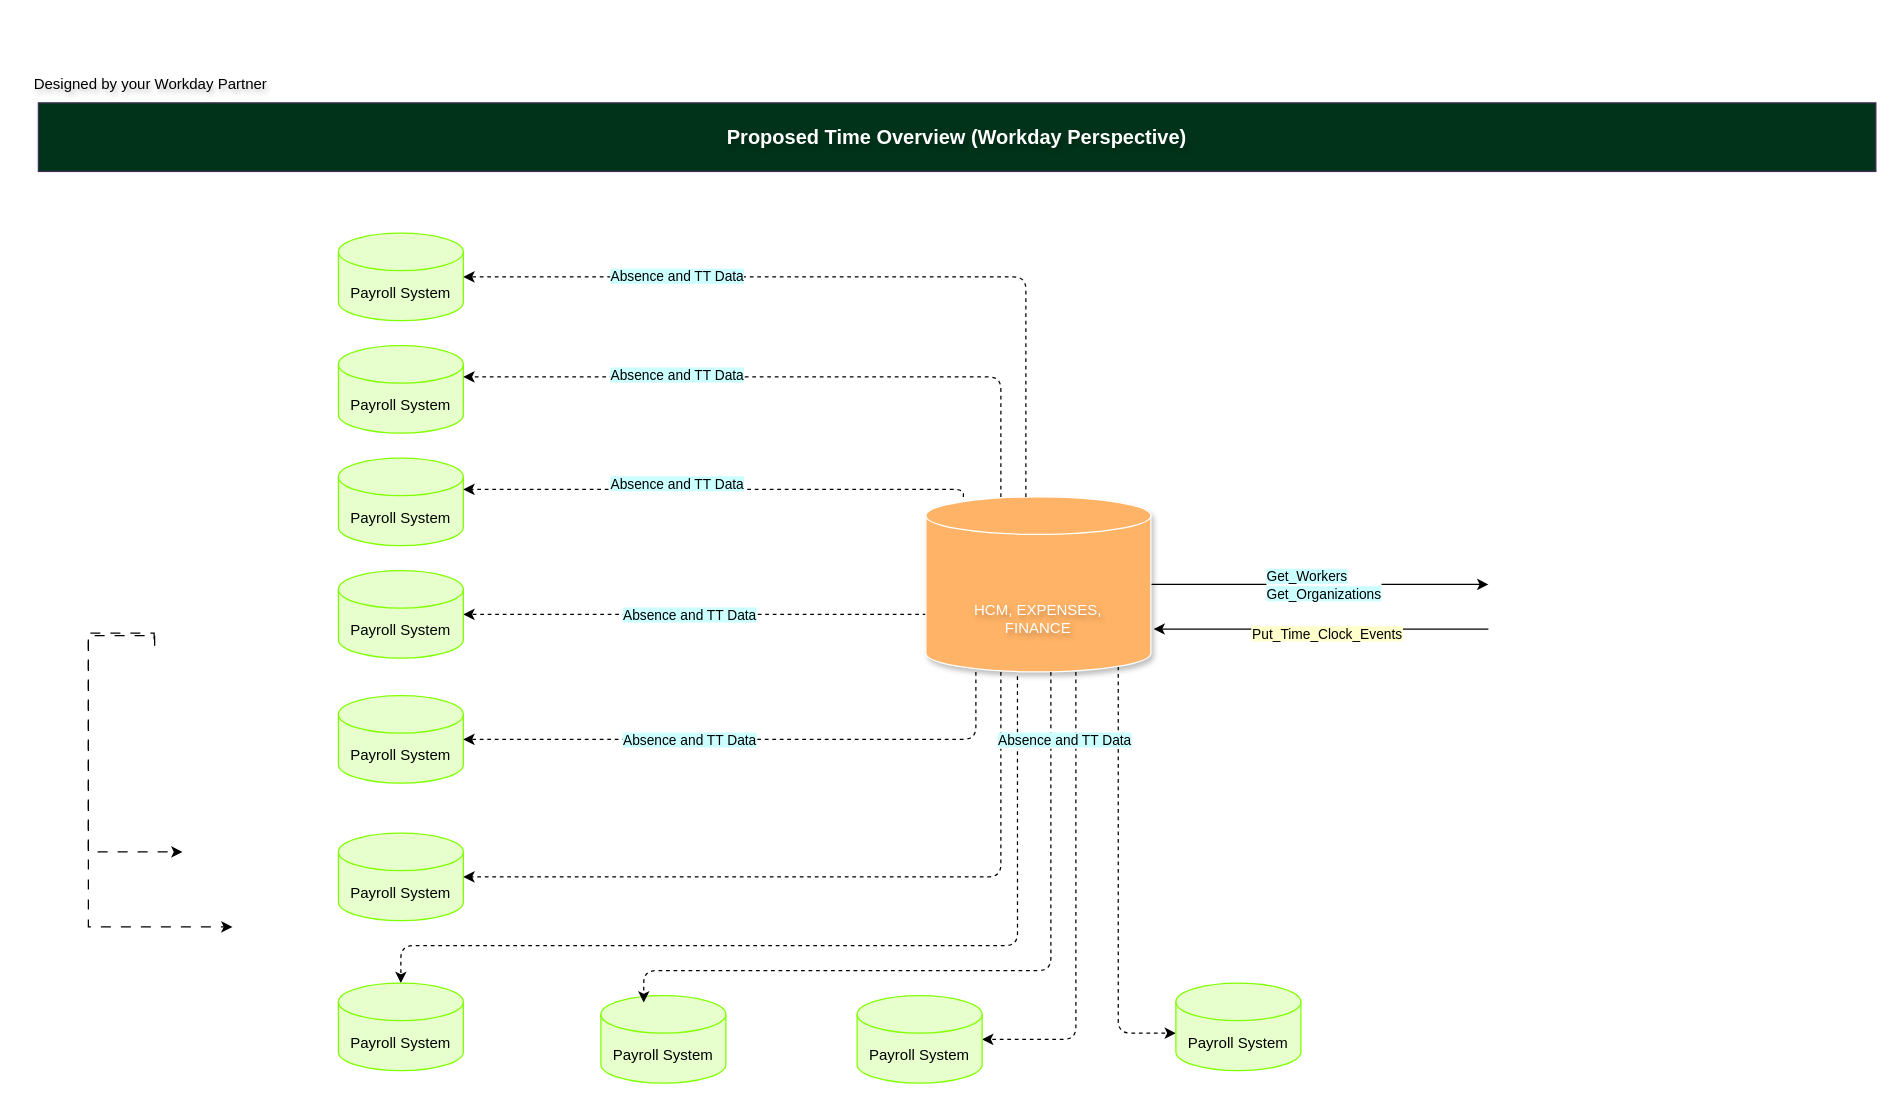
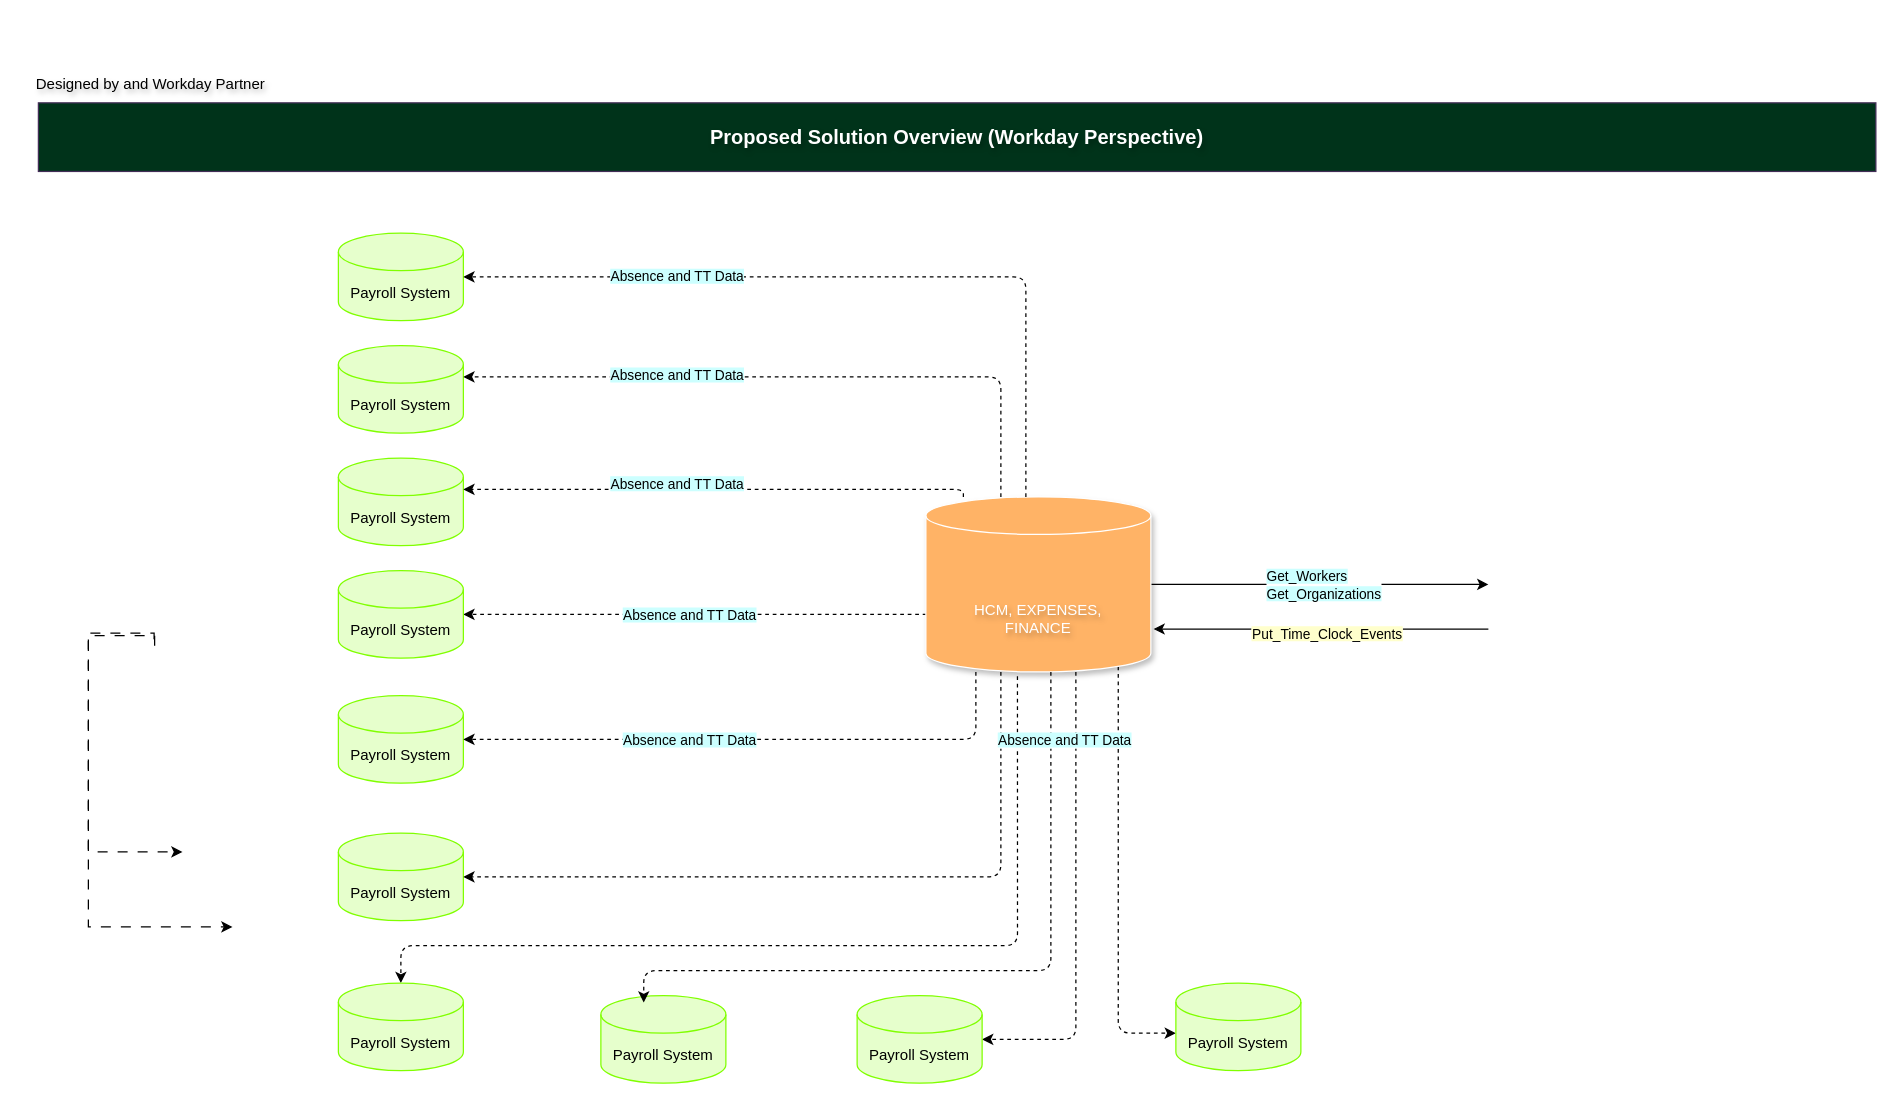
(151, 84) -> (151, 84)
(957, 137) -> (957, 137)
